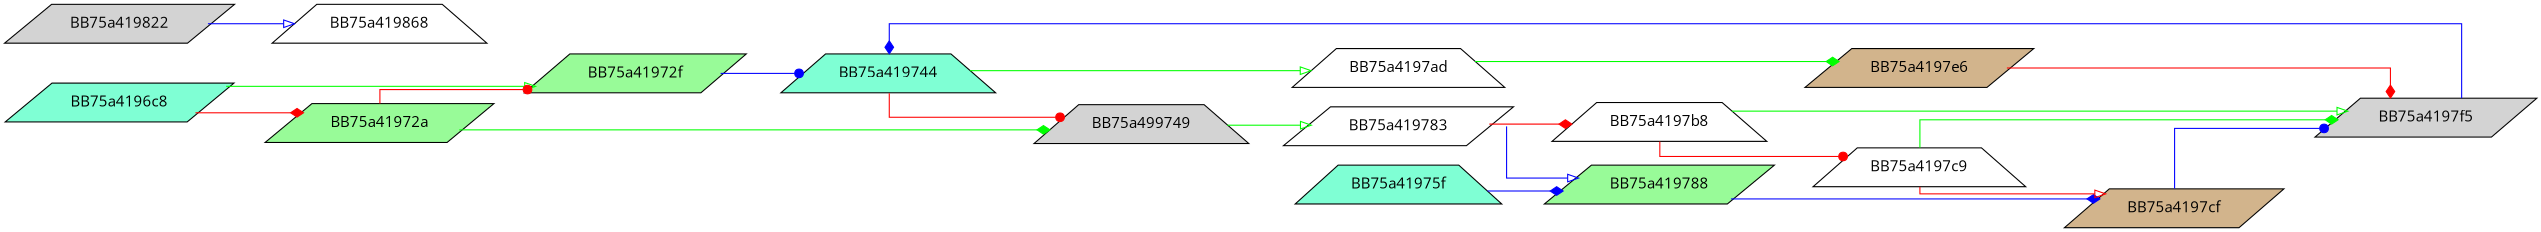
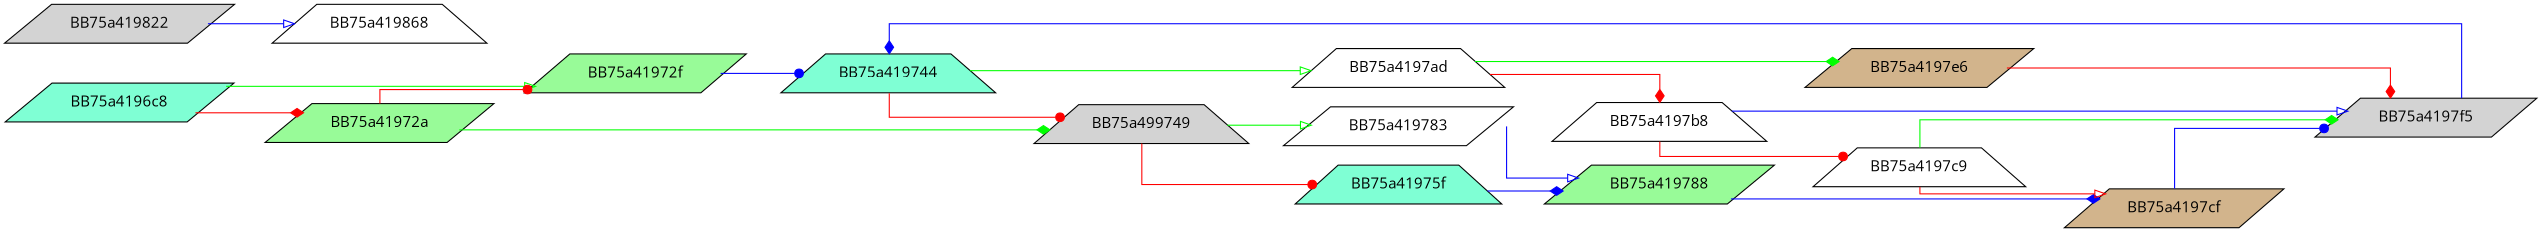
(2034, 111) -> (2034, 111)
(1524, 124) -> (1582, 74)
none -> (1204, 185)
